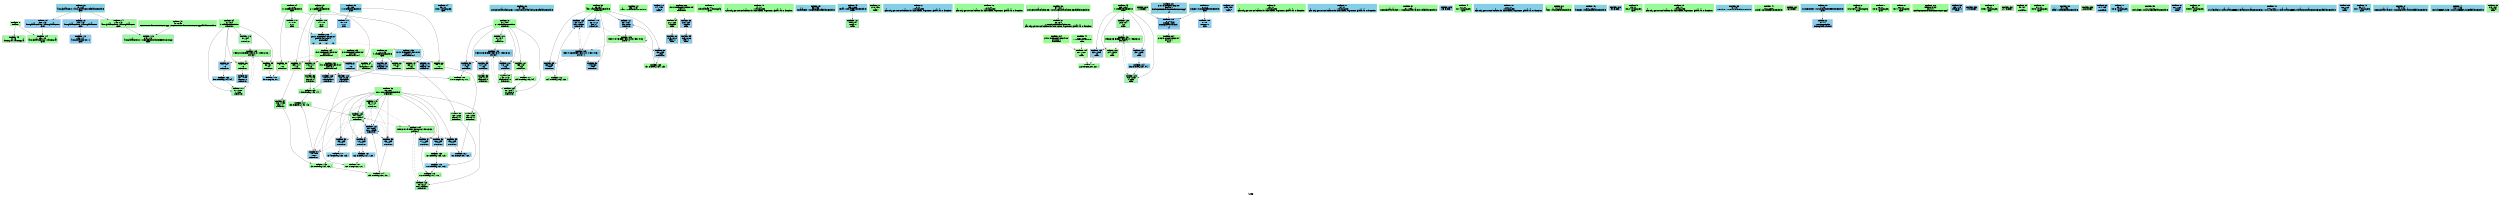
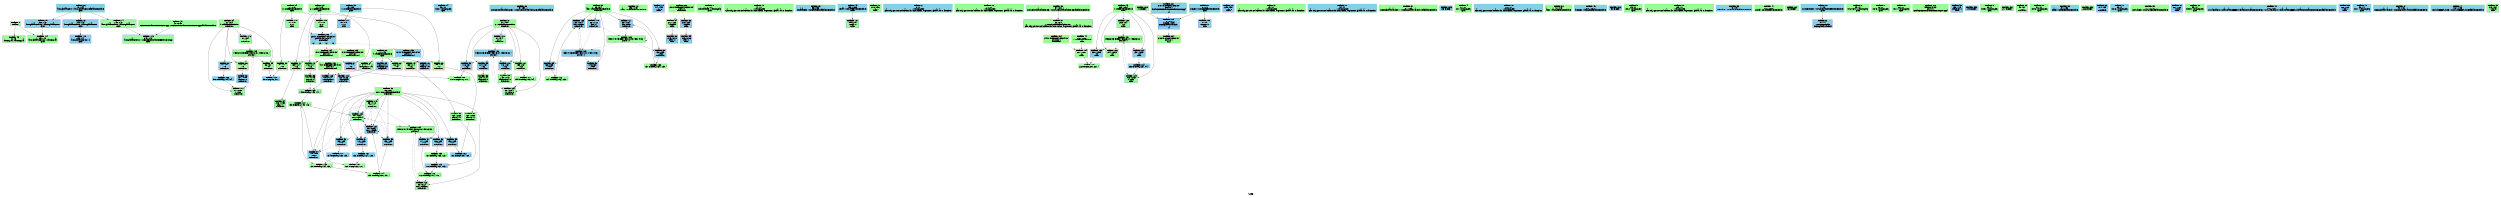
(382, 69) -> (382, 69)
(353, 136) -> (359, 129)
(291, 140) -> (303, 136)
